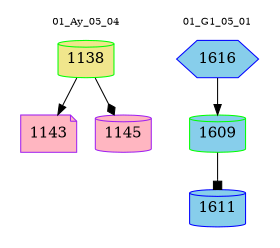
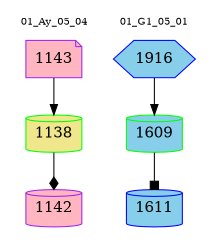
(218, 59) -> (154, 59)
(70, 92) -> (54, 91)
(123, 134) -> (54, 208)
